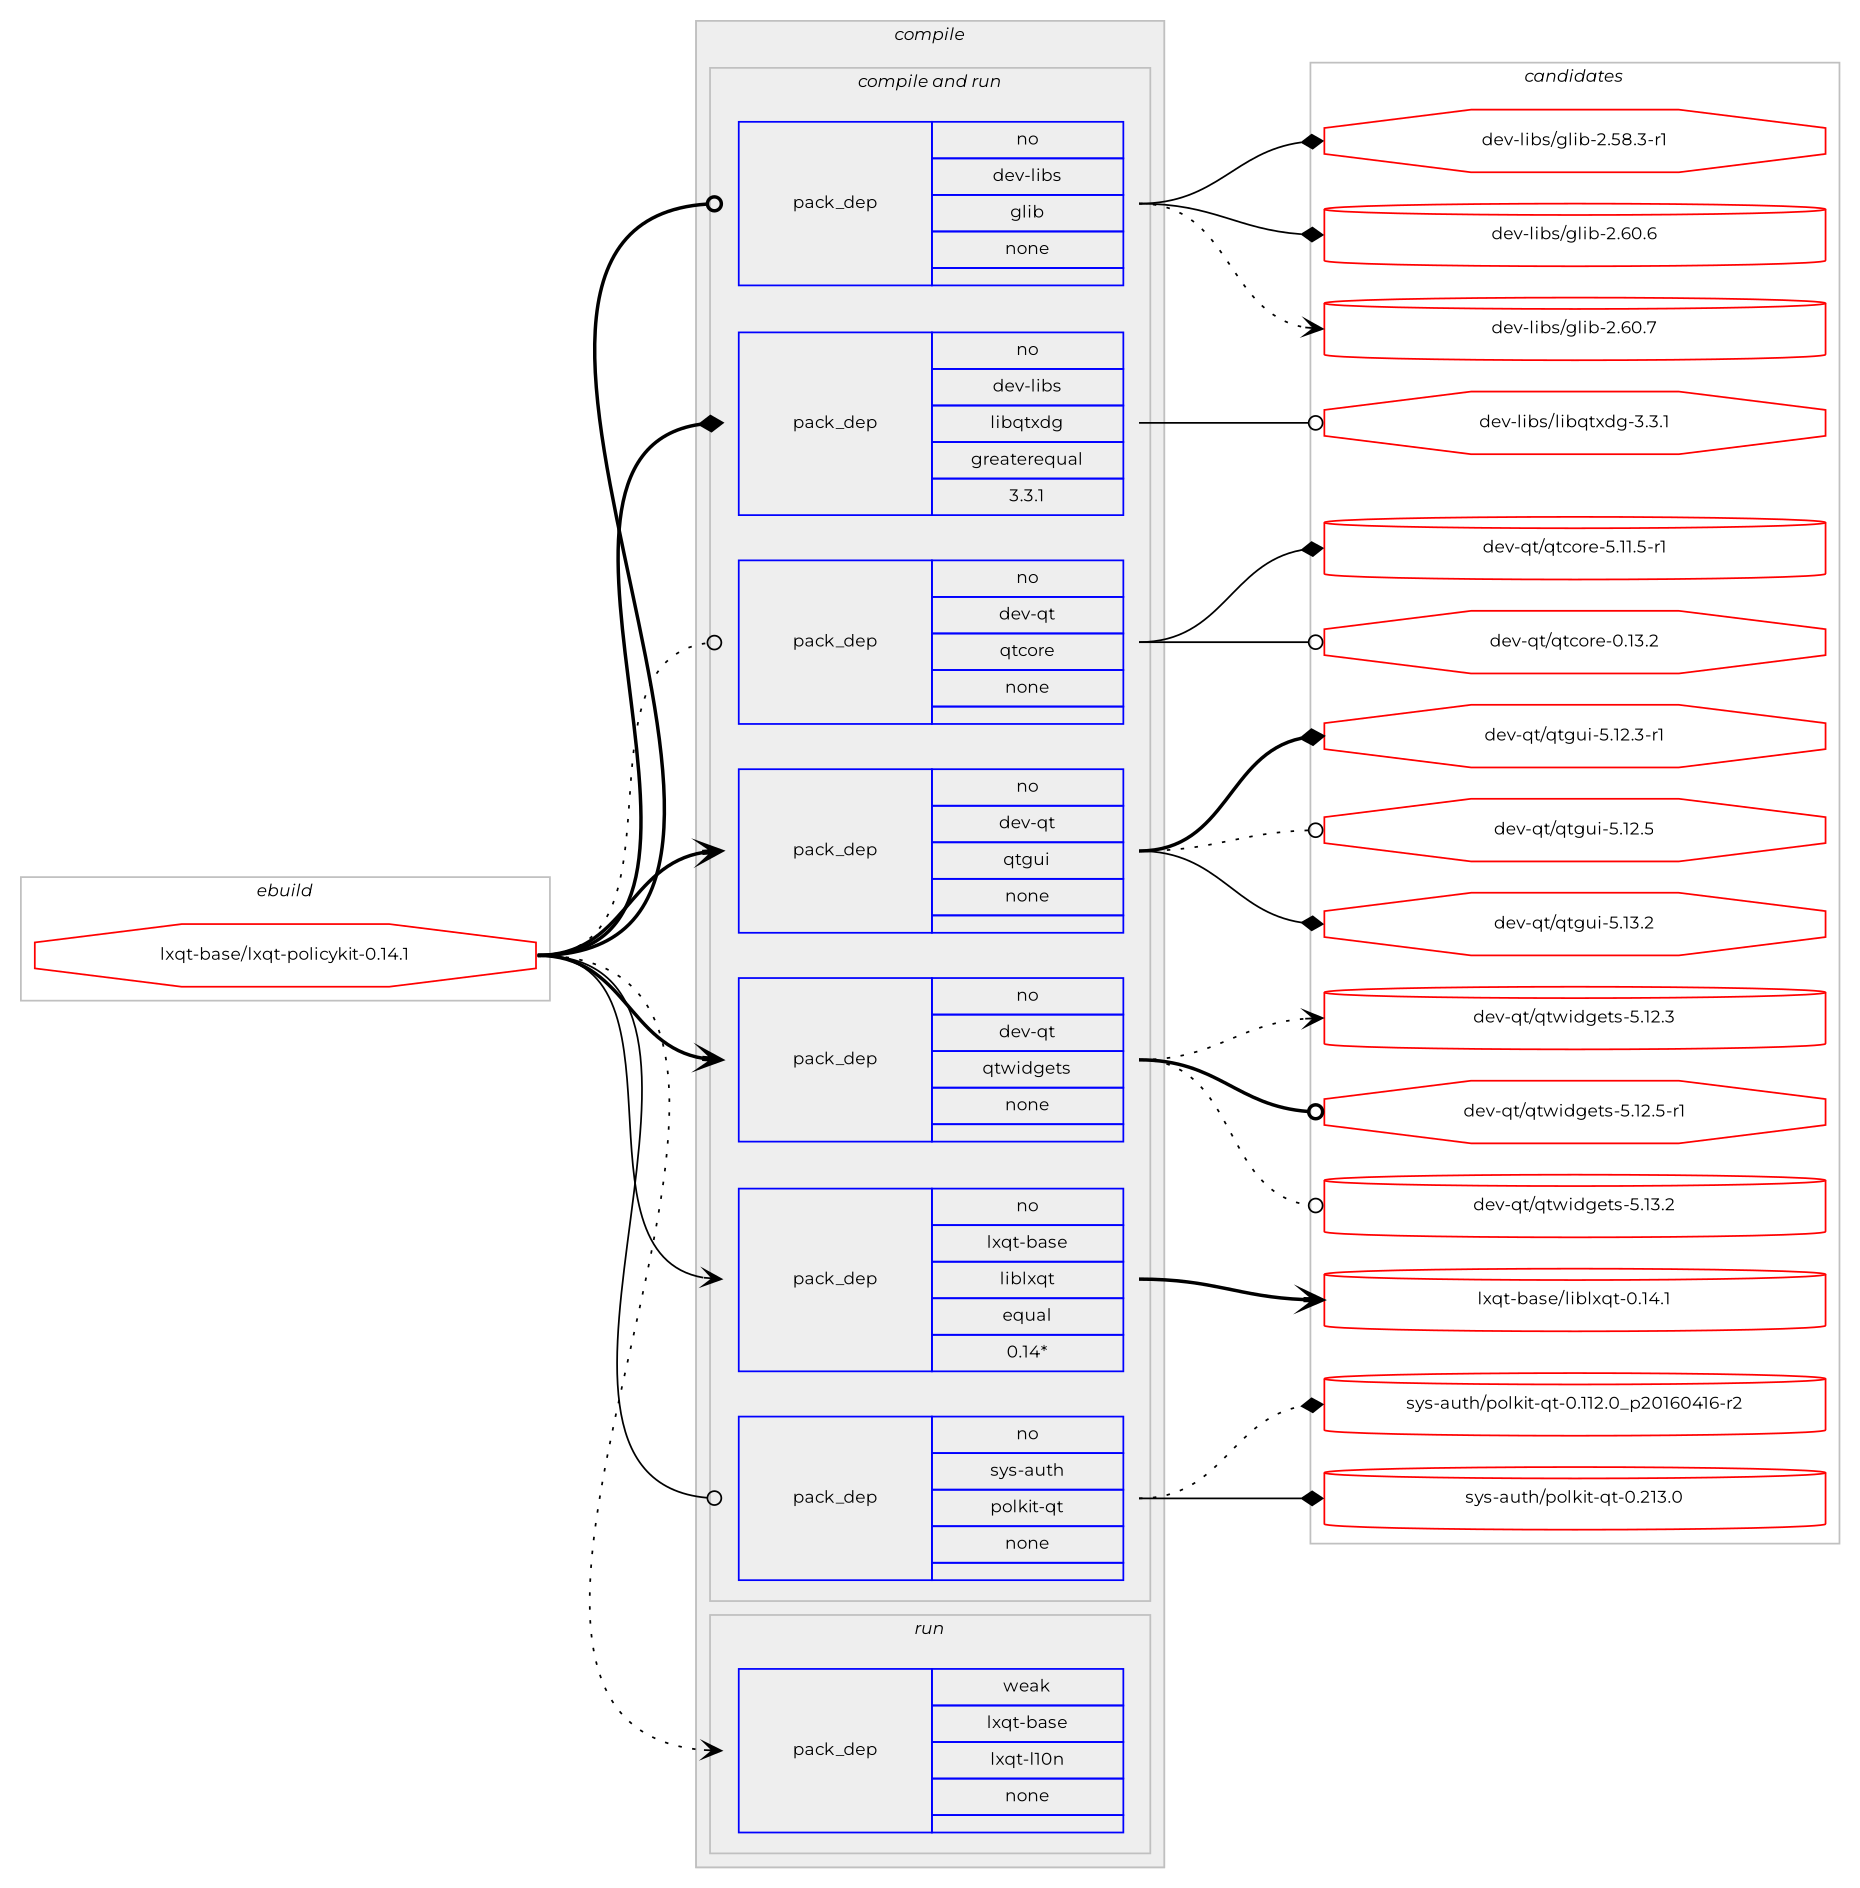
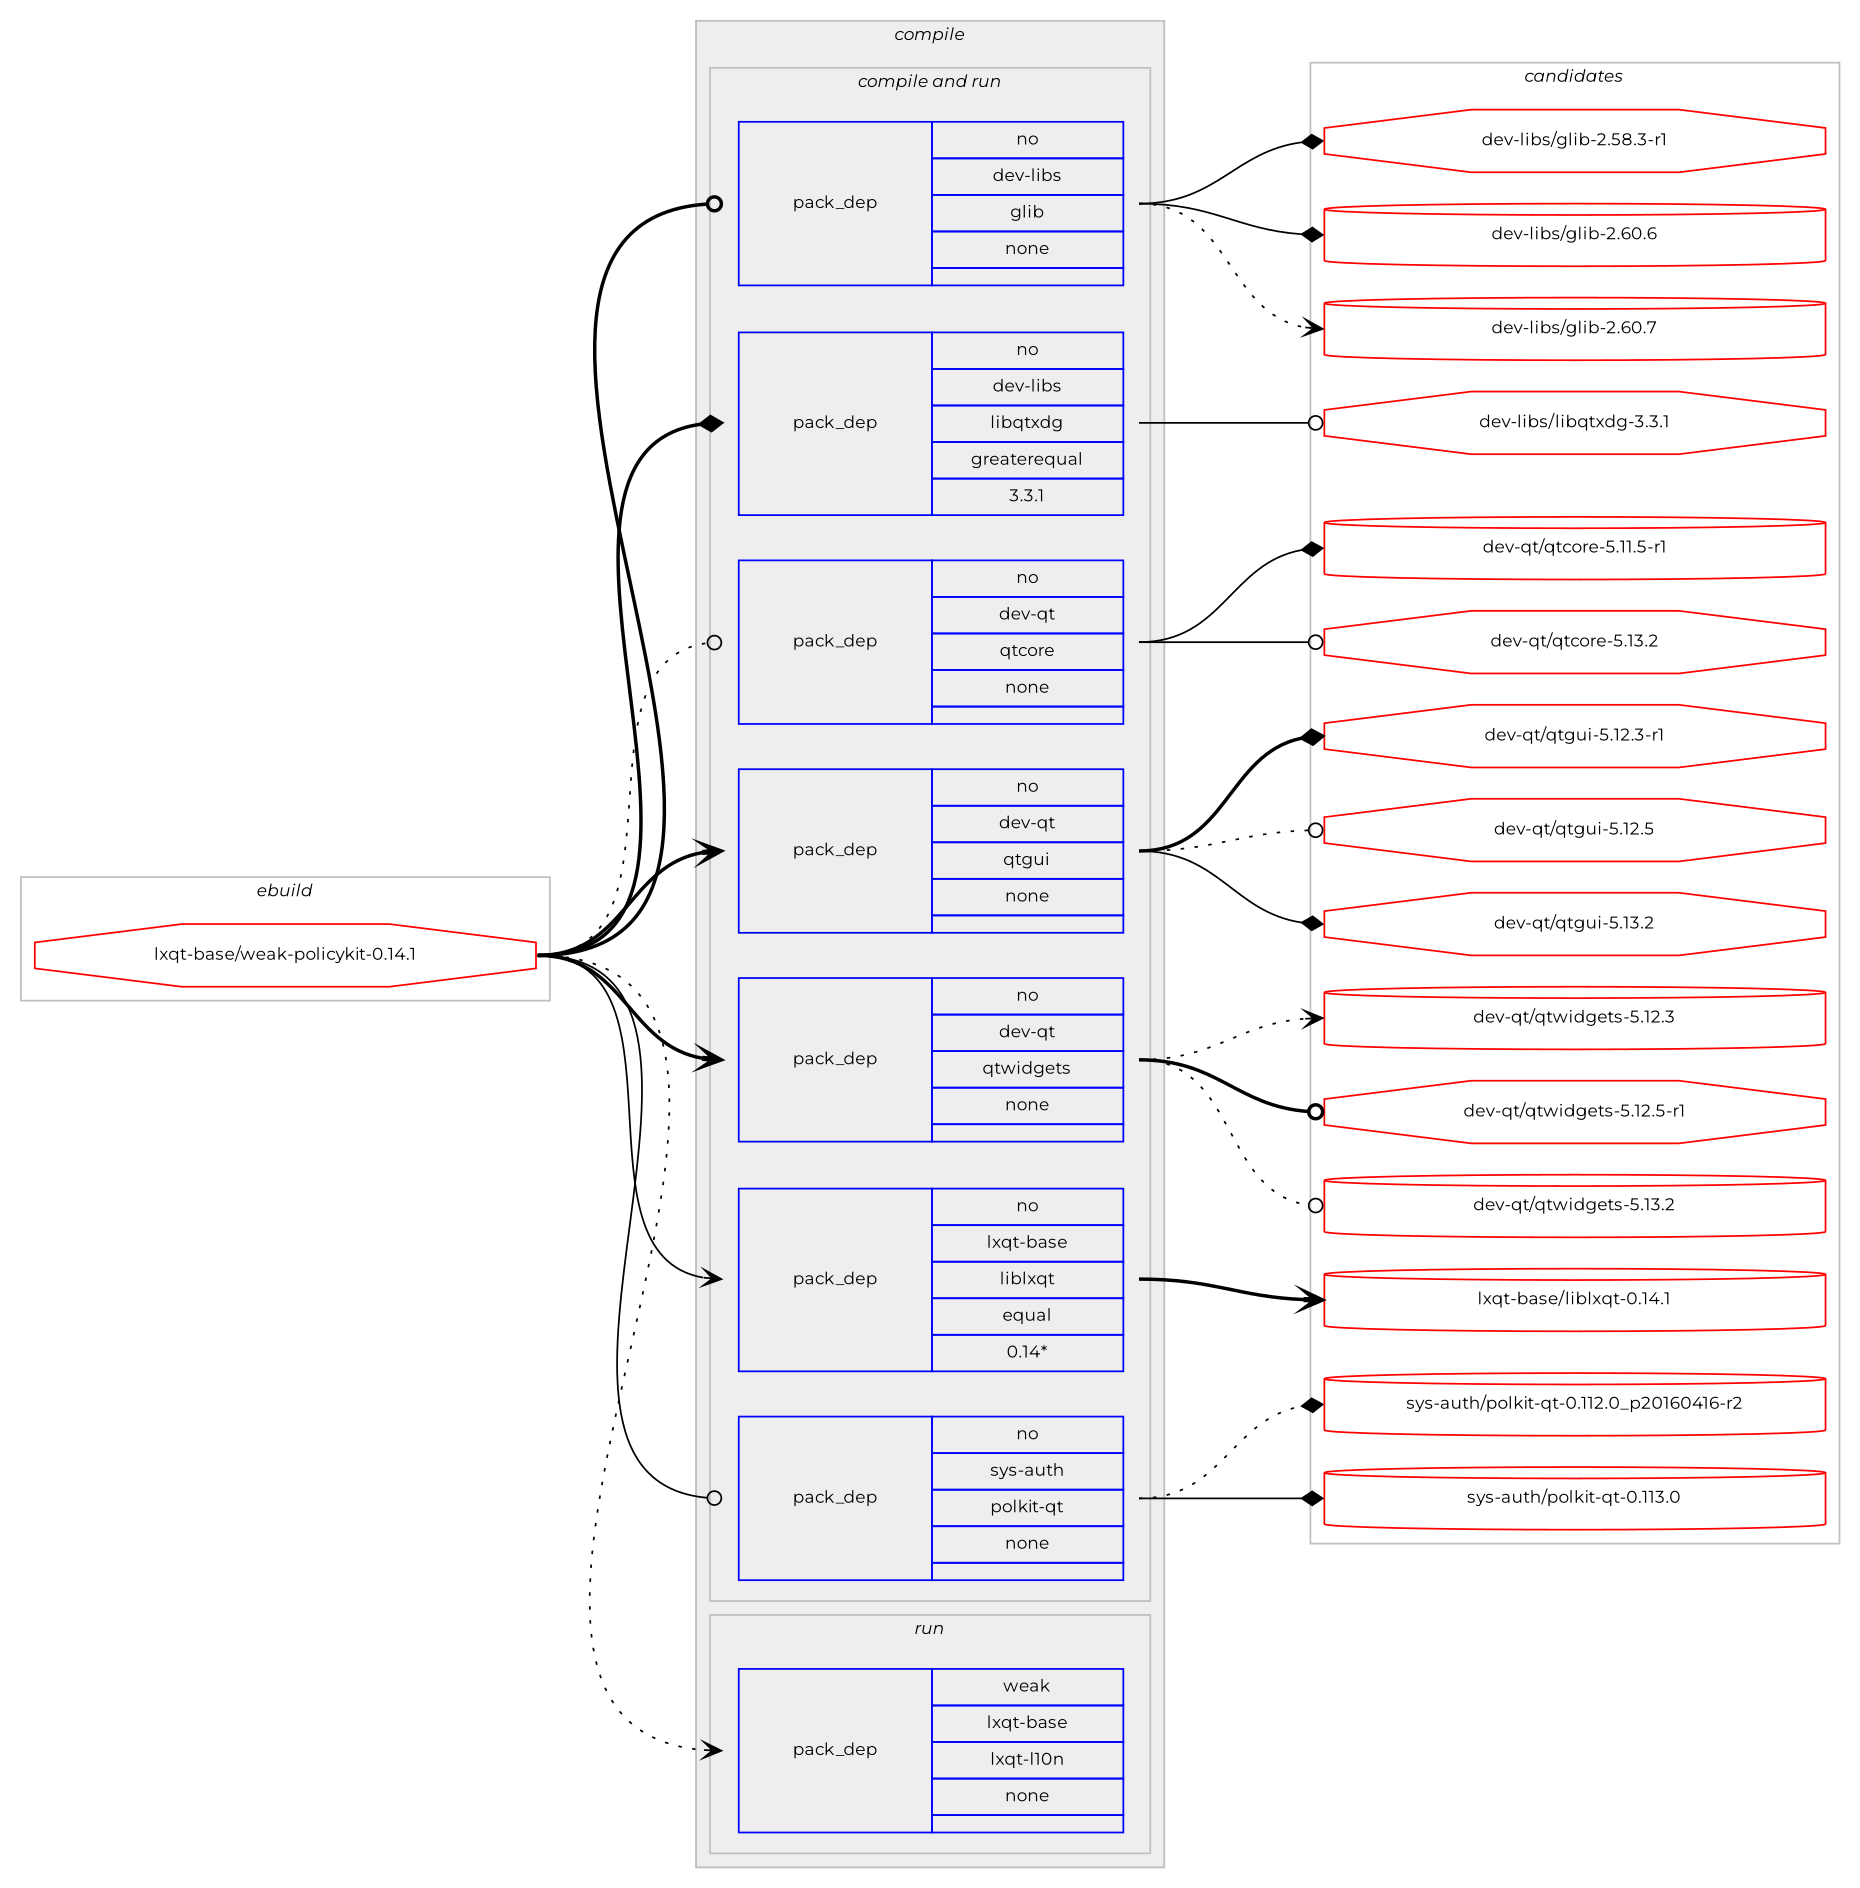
(1575, 642) -> (1575, 642)
(285, 955) -> (285, 955)
(1575, 1498) -> (1575, 1498)
